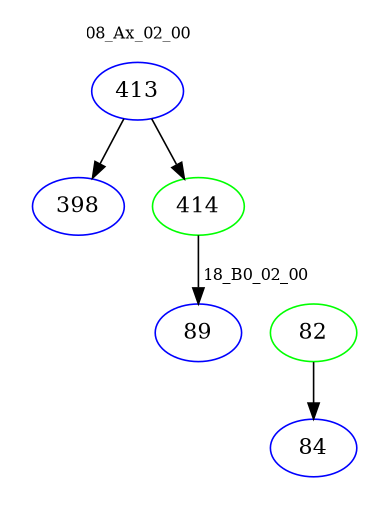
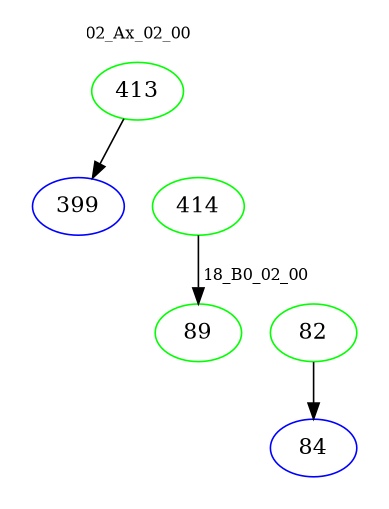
(138, 34) -> (138, 34)
(138, 91) -> (138, 91)
(164, 142) -> none
(78, 206) -> (78, 206)
(198, 333) -> (198, 333)
